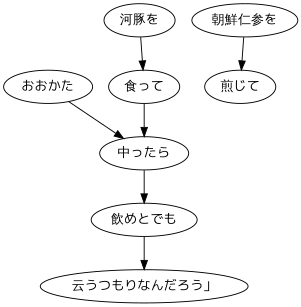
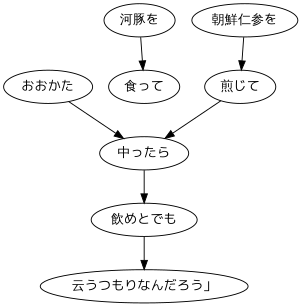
(144, 116) -> (197, 117)
